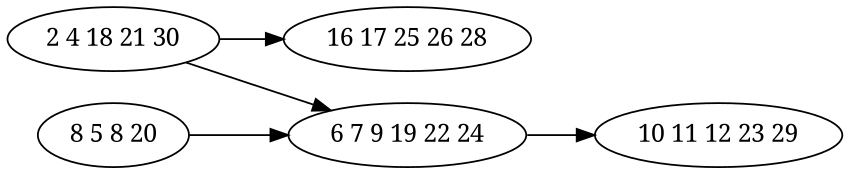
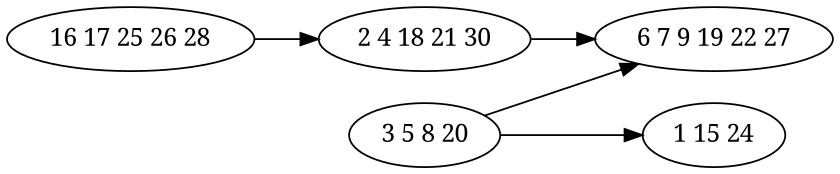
(243, 39) -> (277, 39)
(113, 135) -> (425, 135)
(407, 135) -> (714, 39)
none -> (714, 135)
(719, 135) -> none
